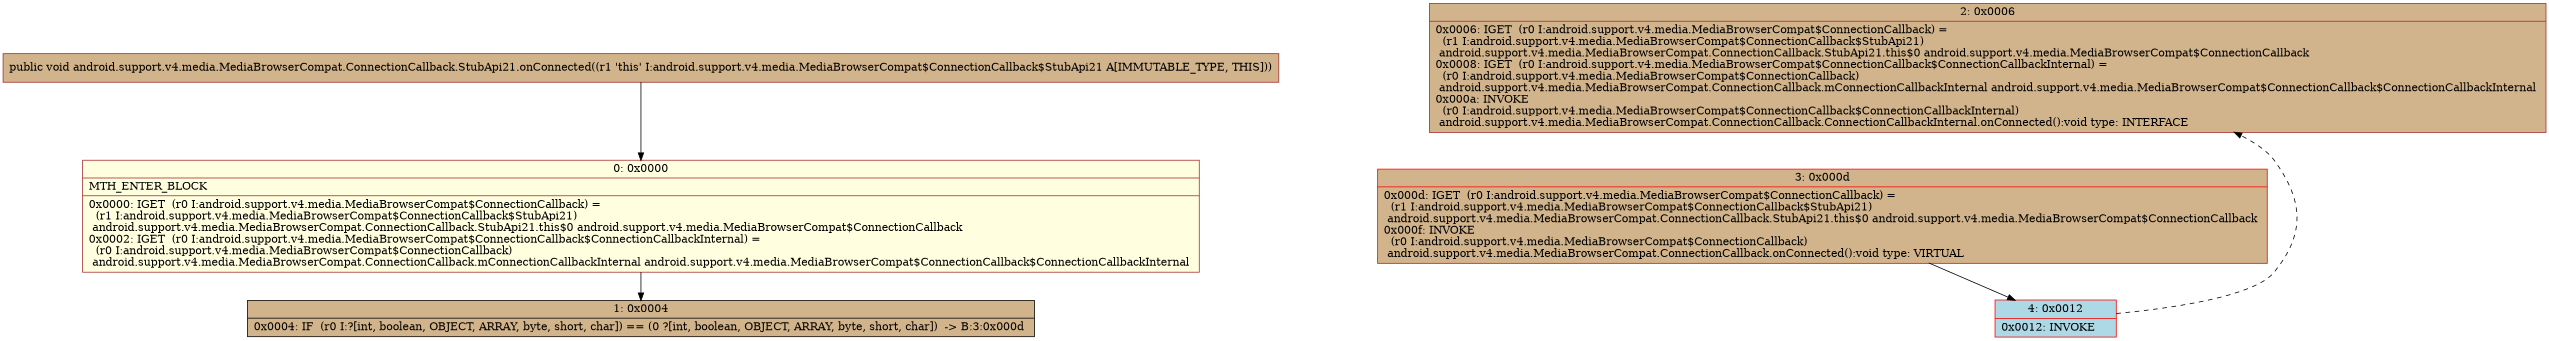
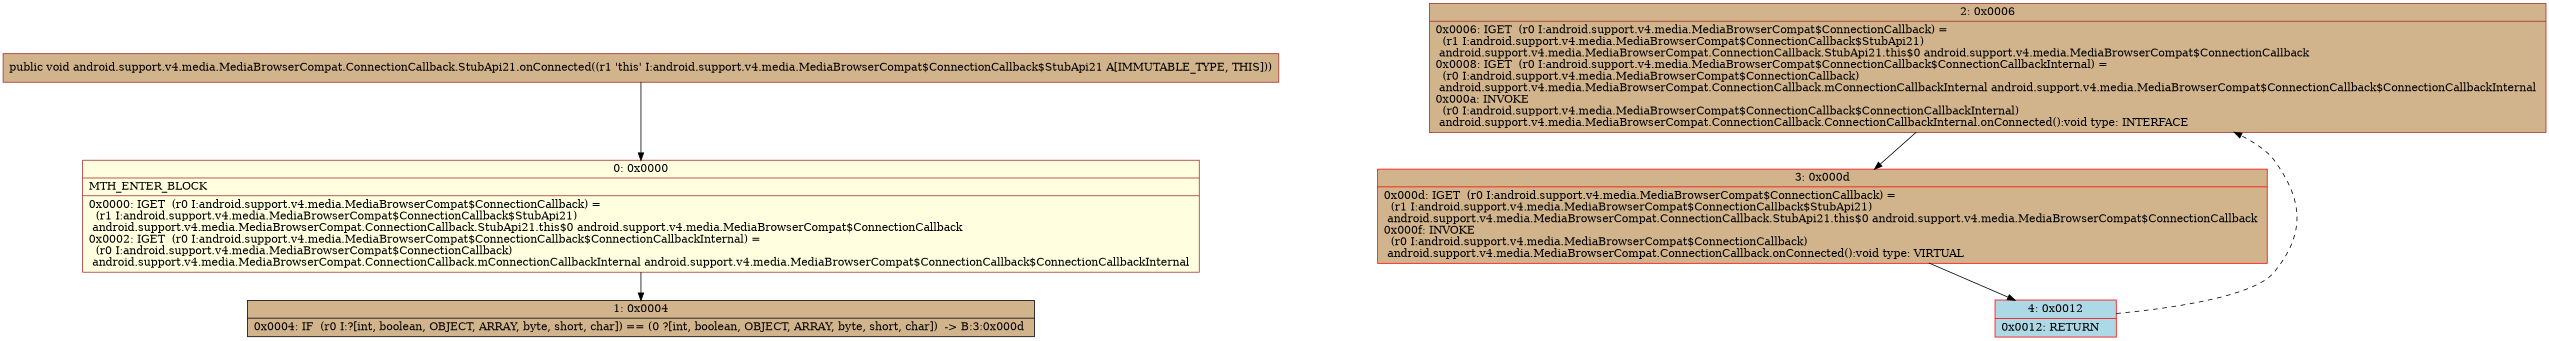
none -> (1898, 148)
(2054, 327) -> (2056, 327)
